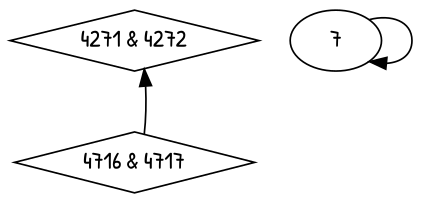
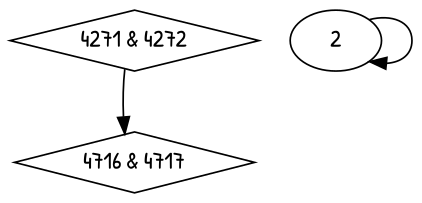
(336, 41) -> (336, 41)
(146, 110) -> (123, 93)
